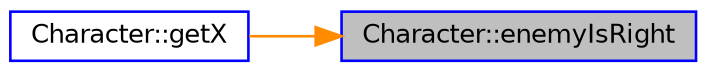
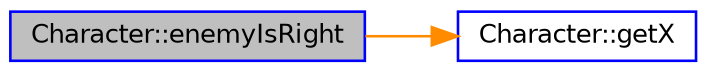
(282, 36) -> (398, 36)
